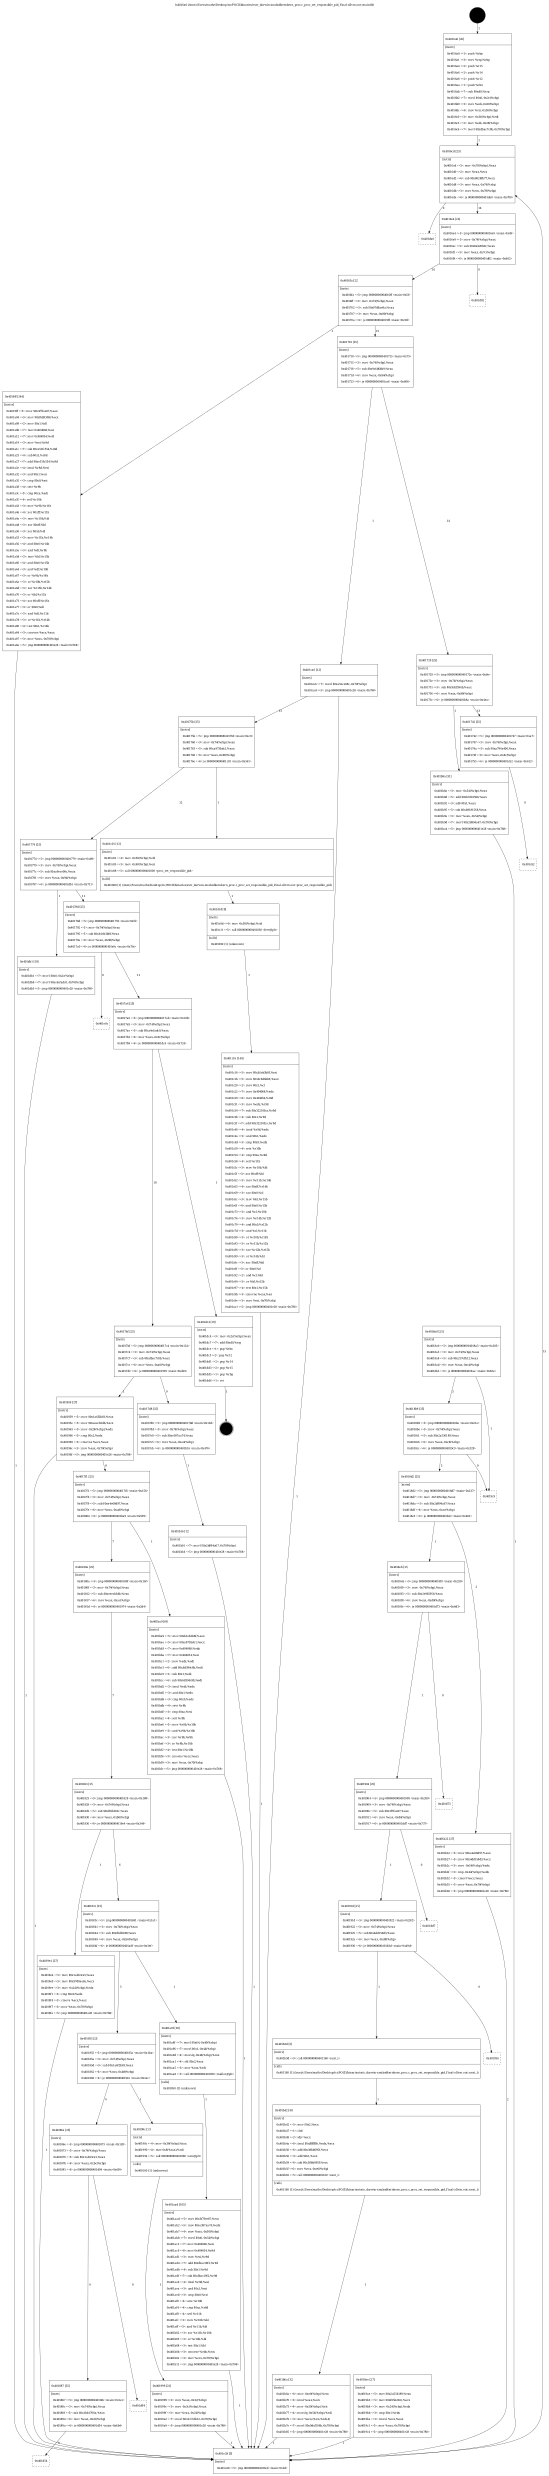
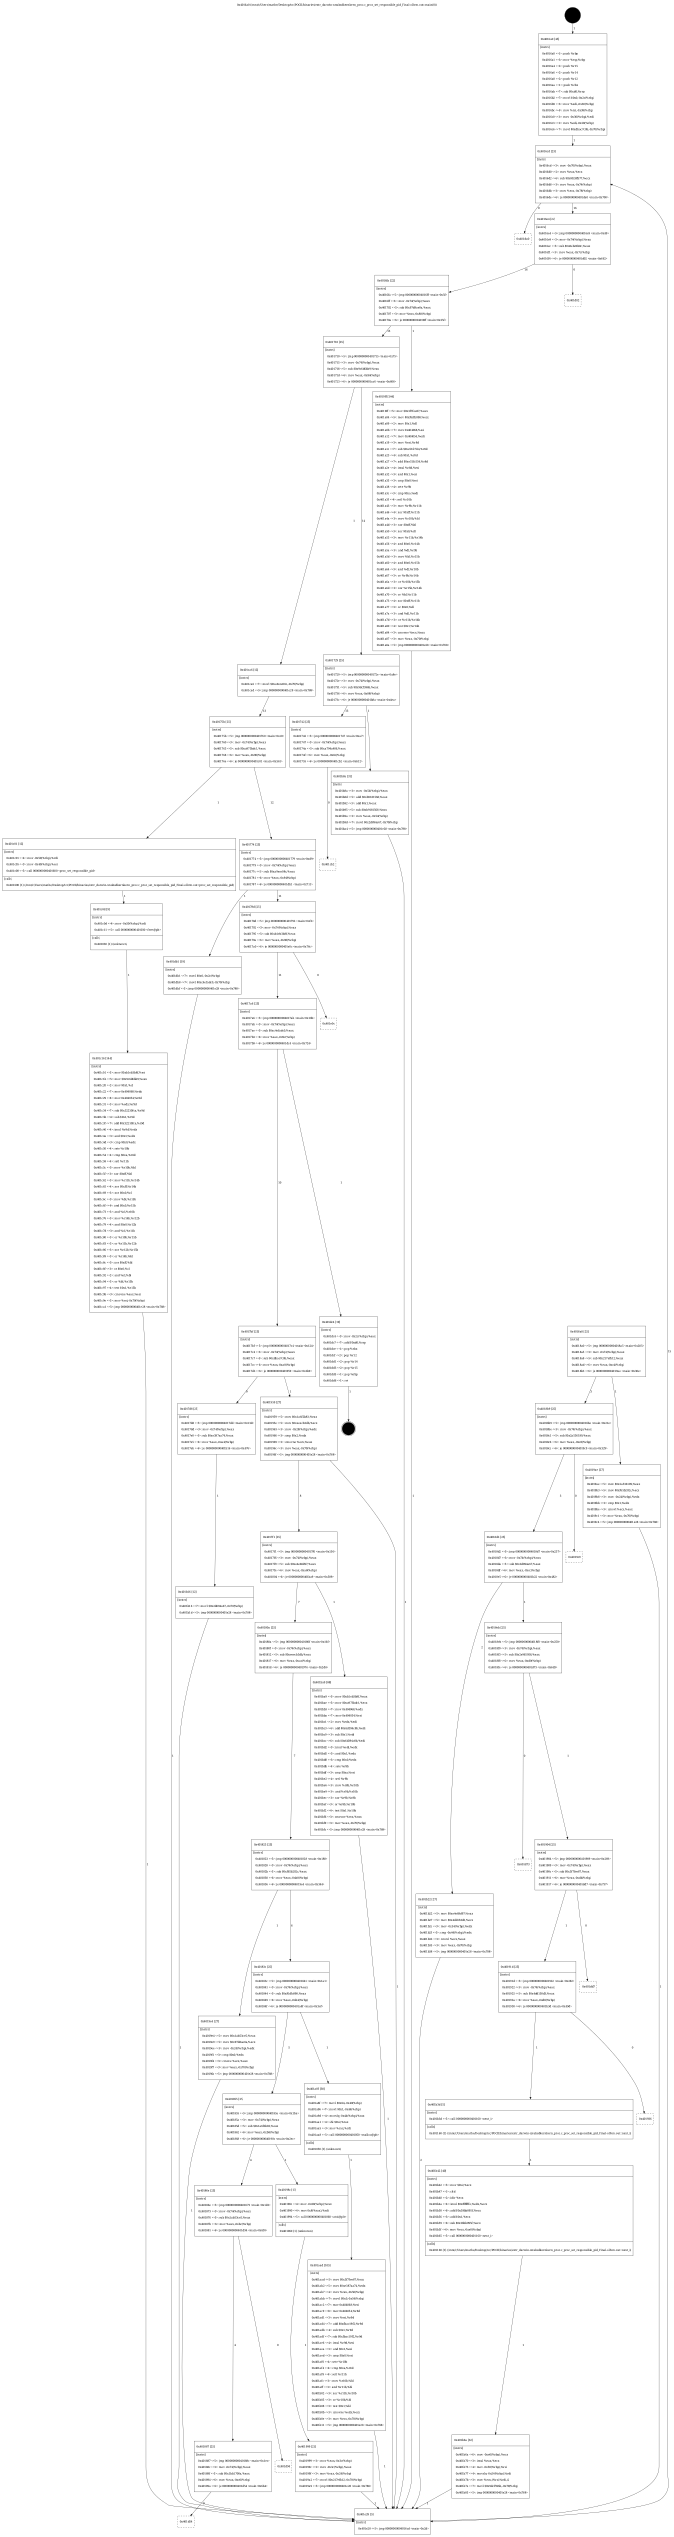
(489, 1432) -> (617, 1419)
(287, 1571) -> none
